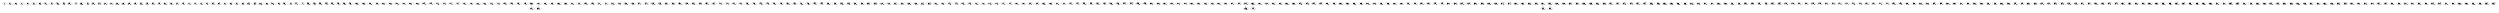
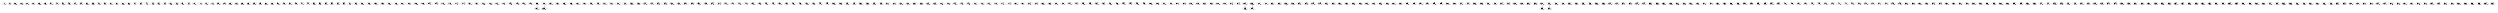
none -> (5, 4)
(970, 4) -> none
